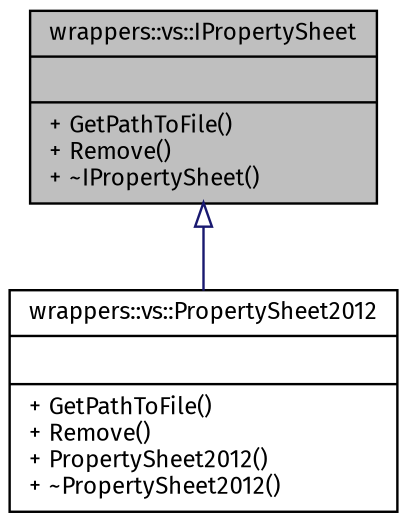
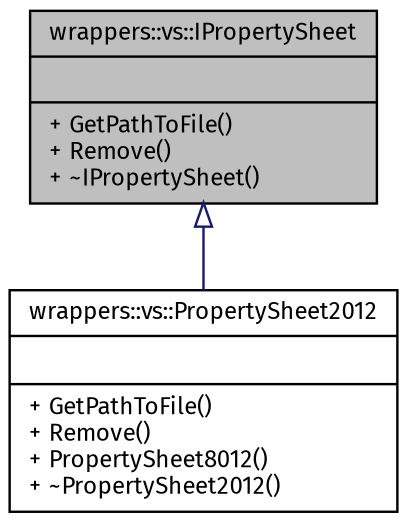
(149, 460) -> (149, 460)
